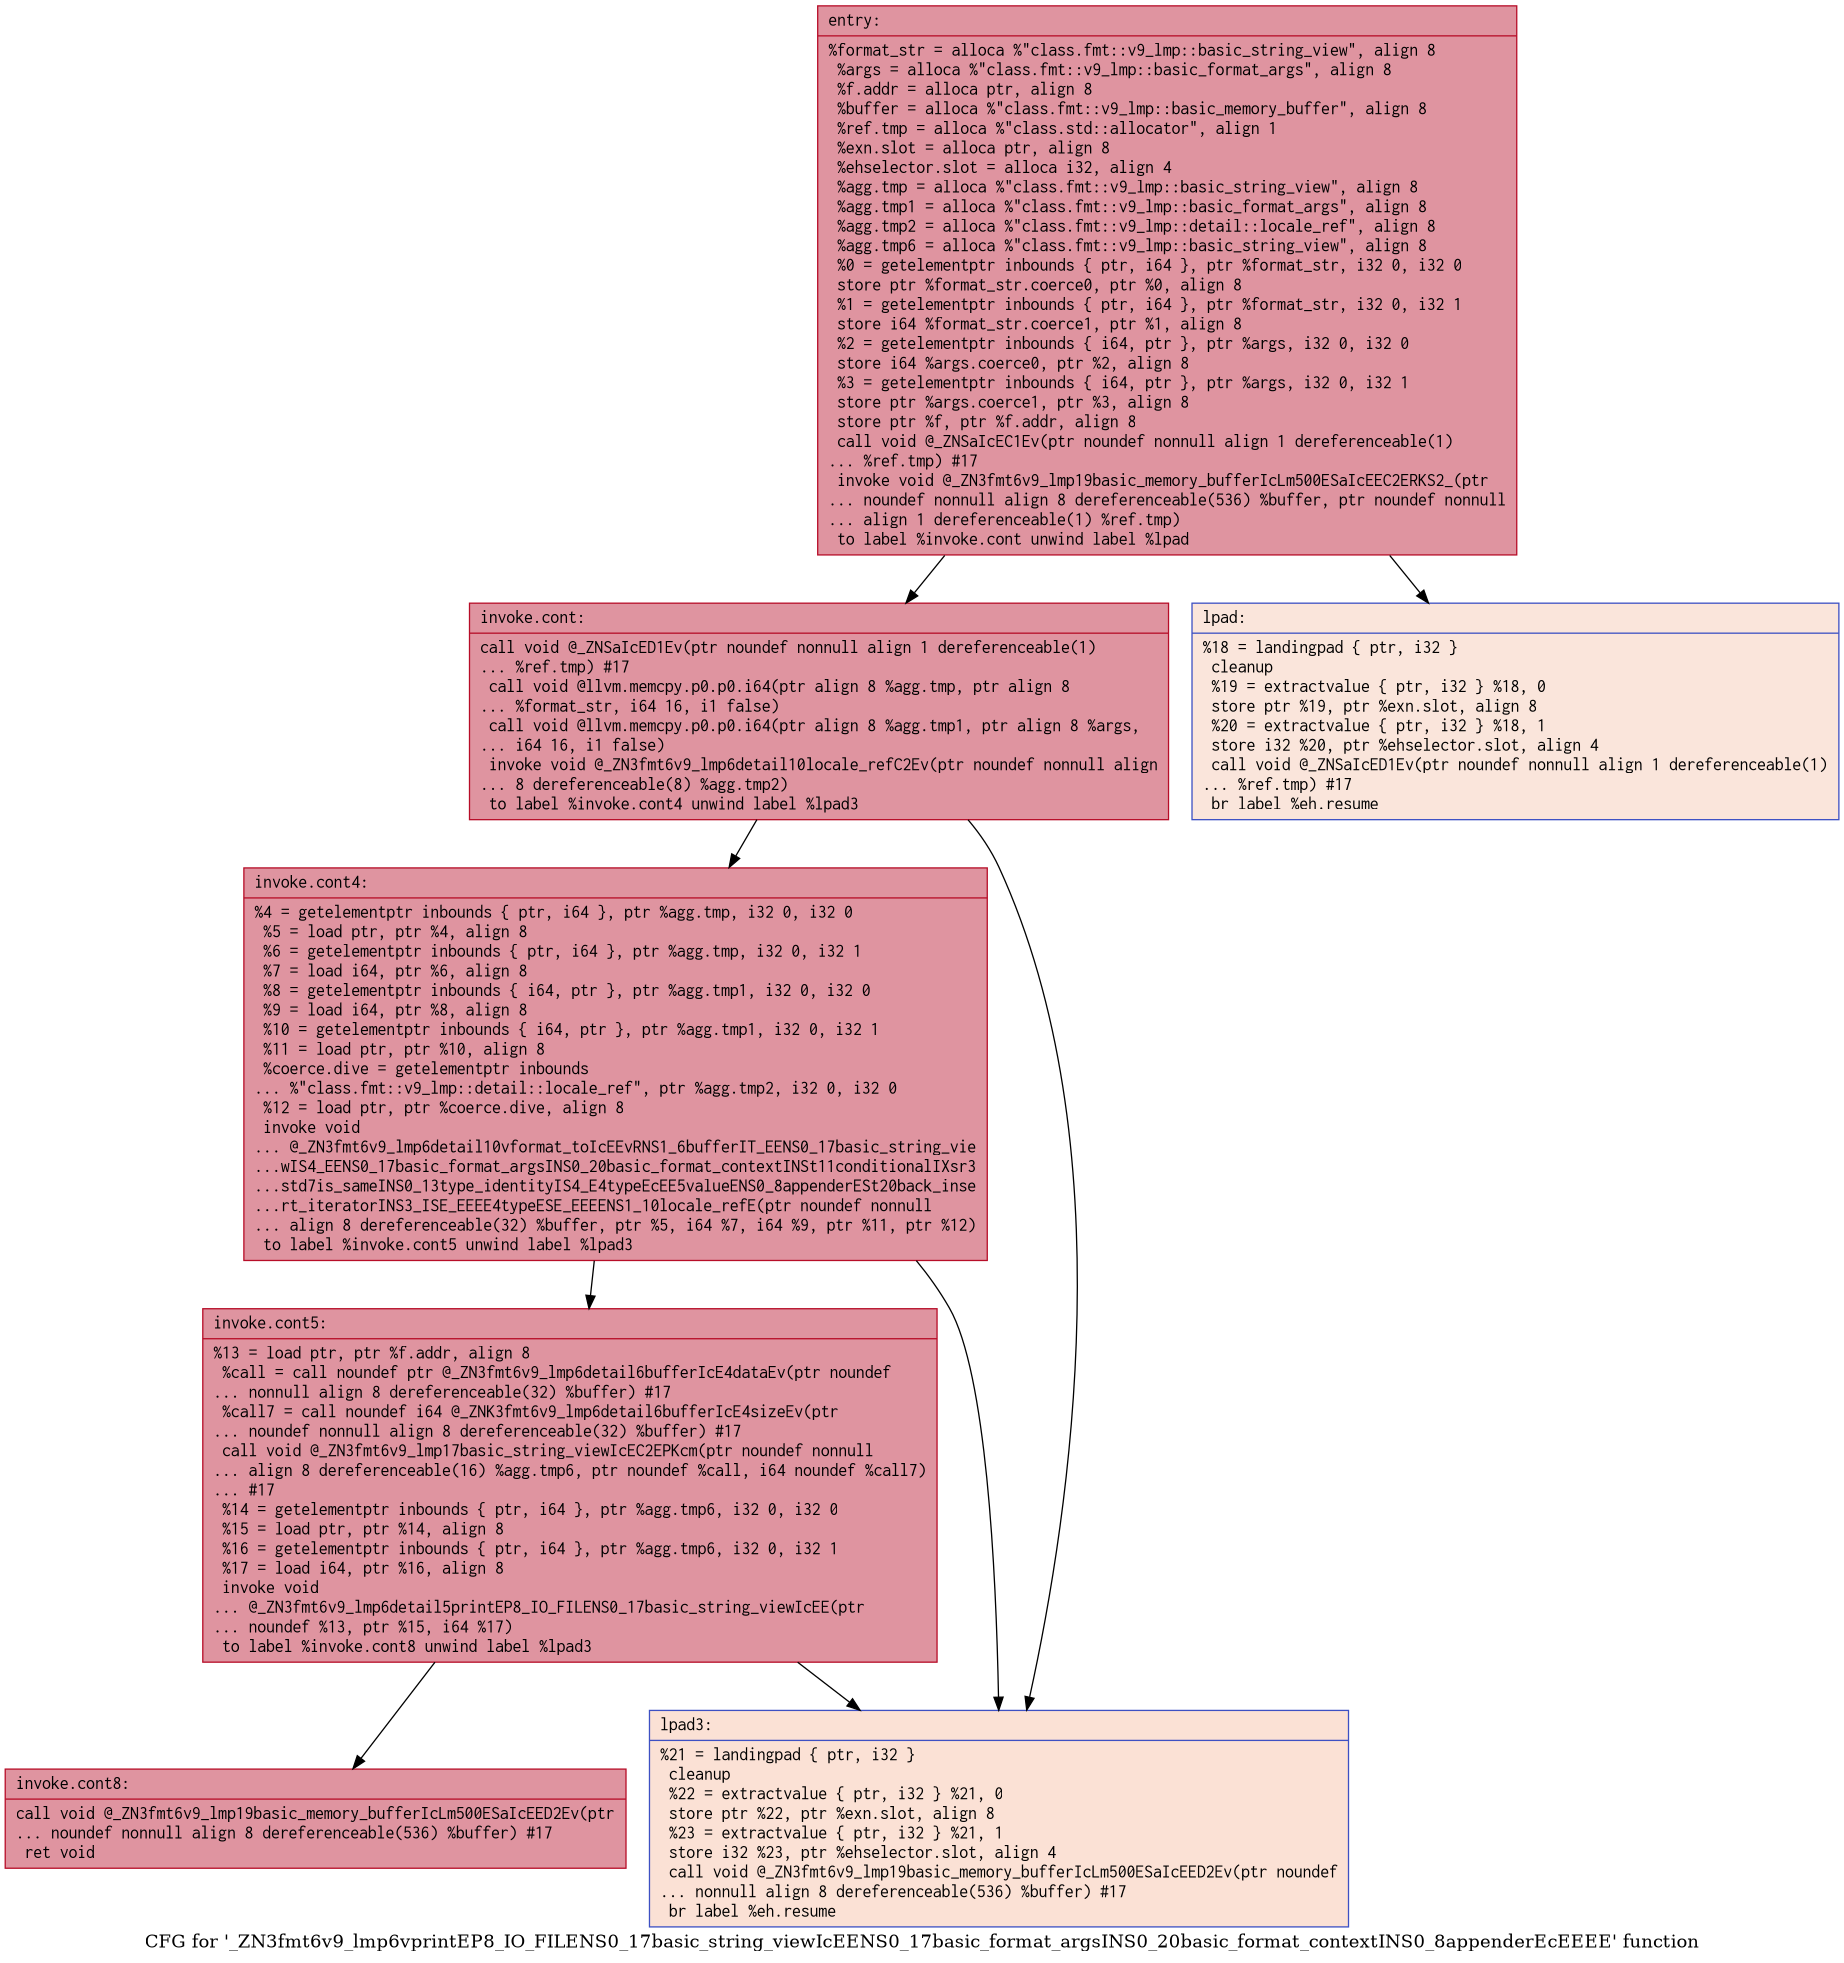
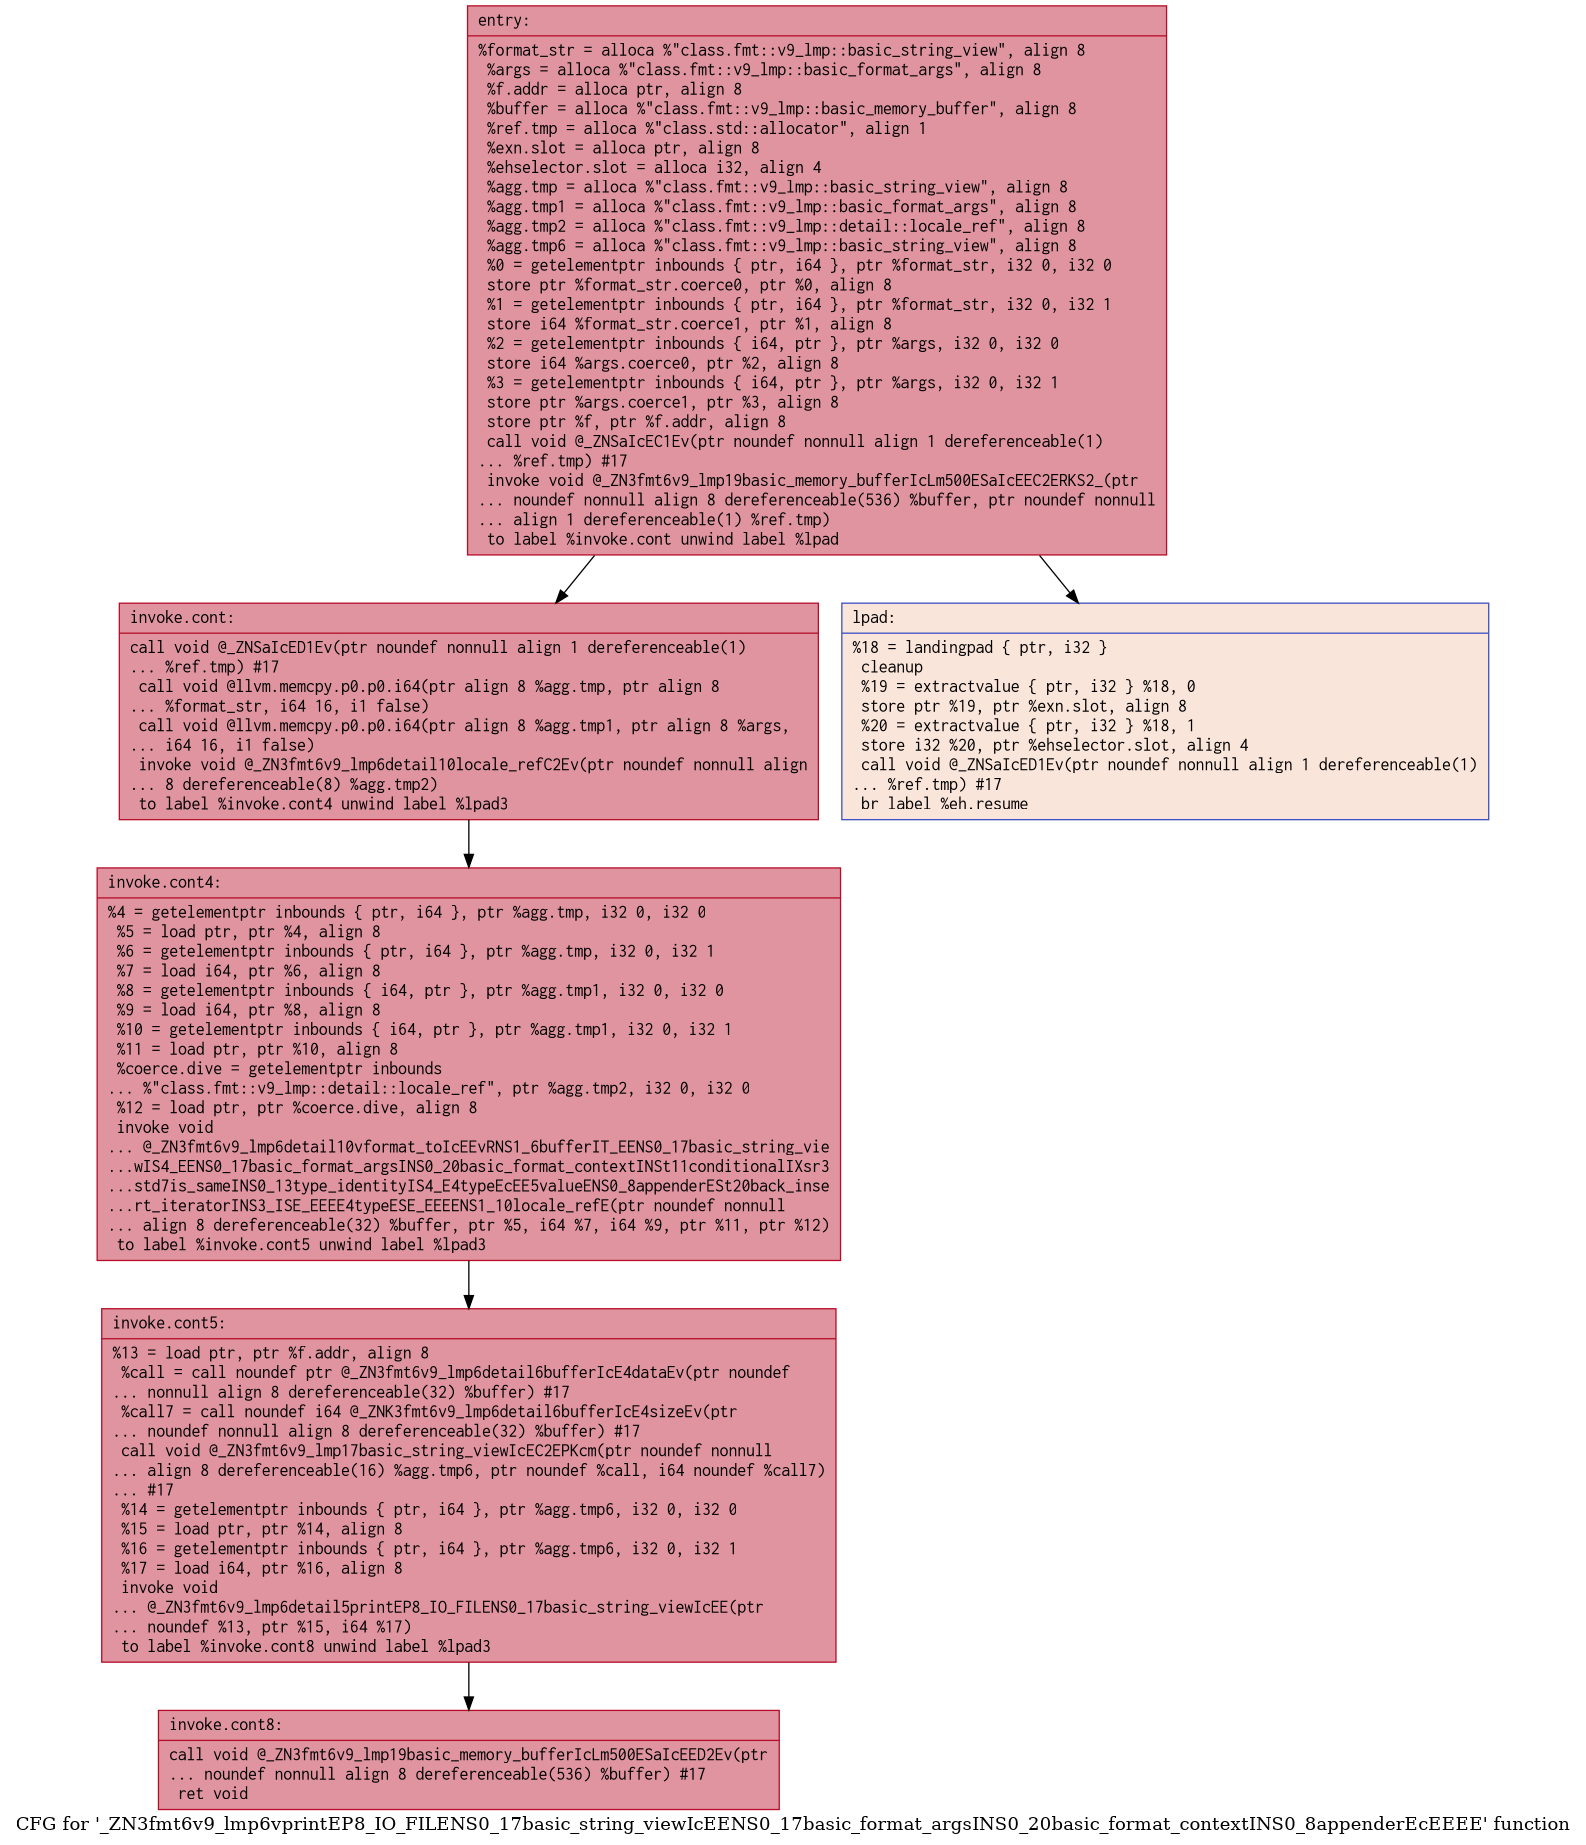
(999, 1819) -> none
